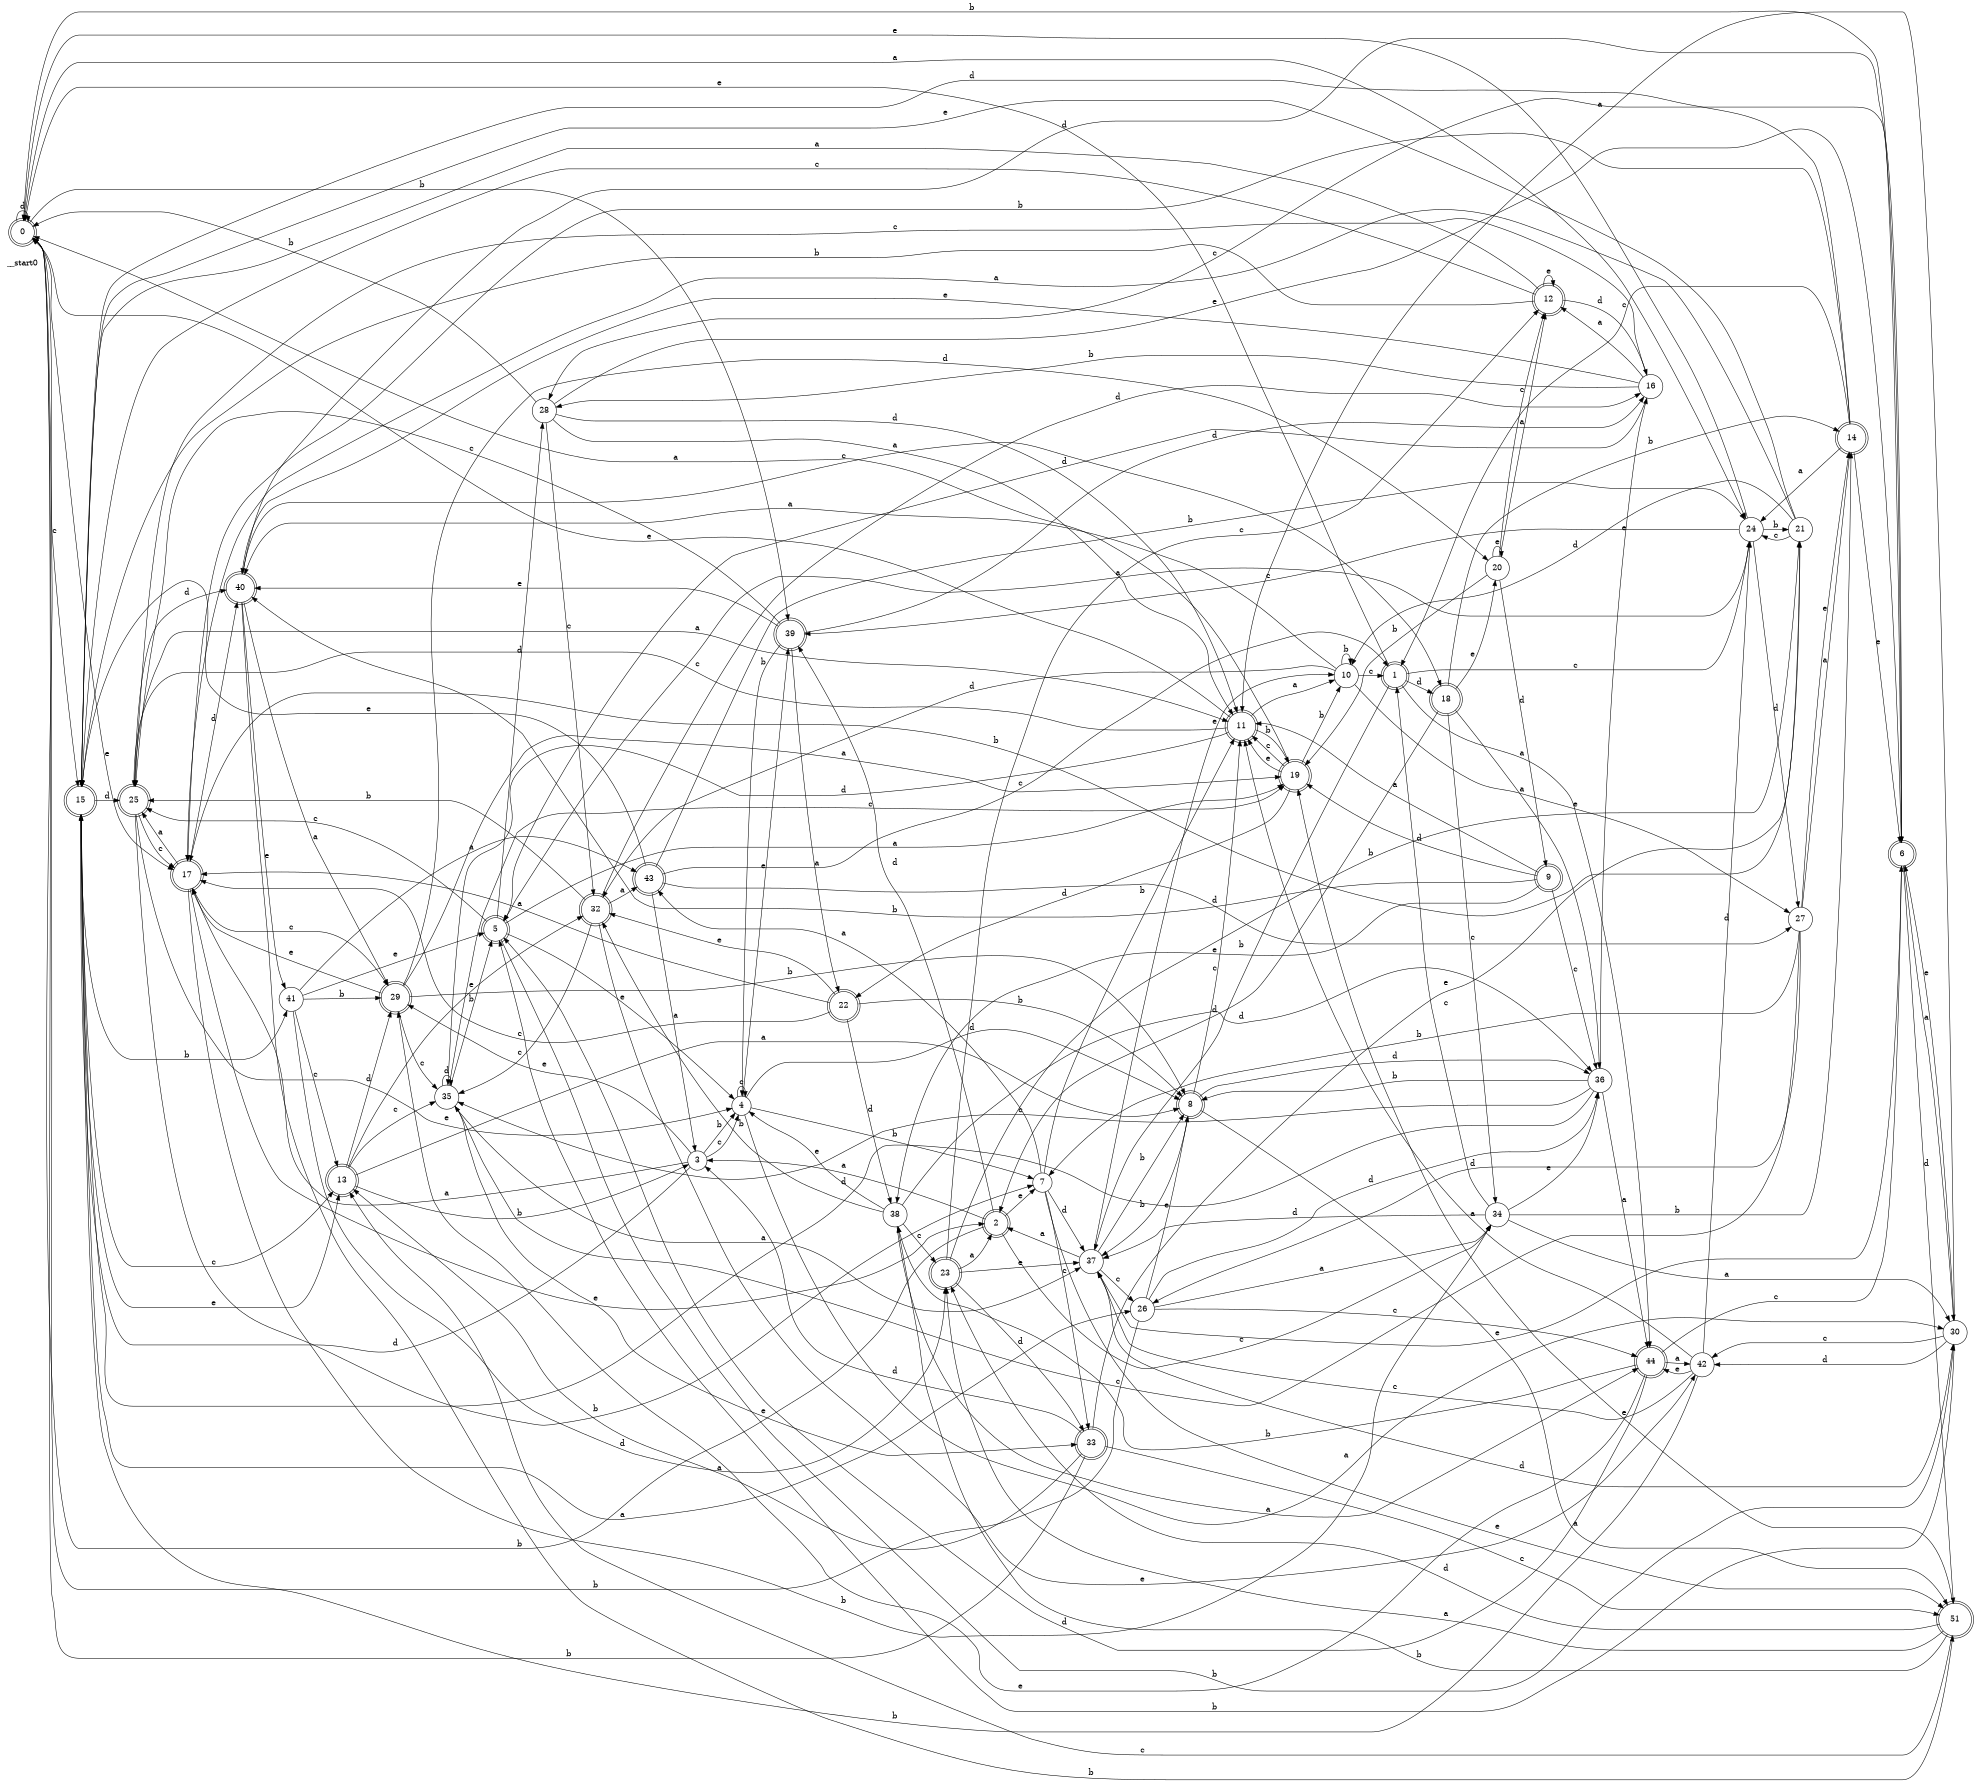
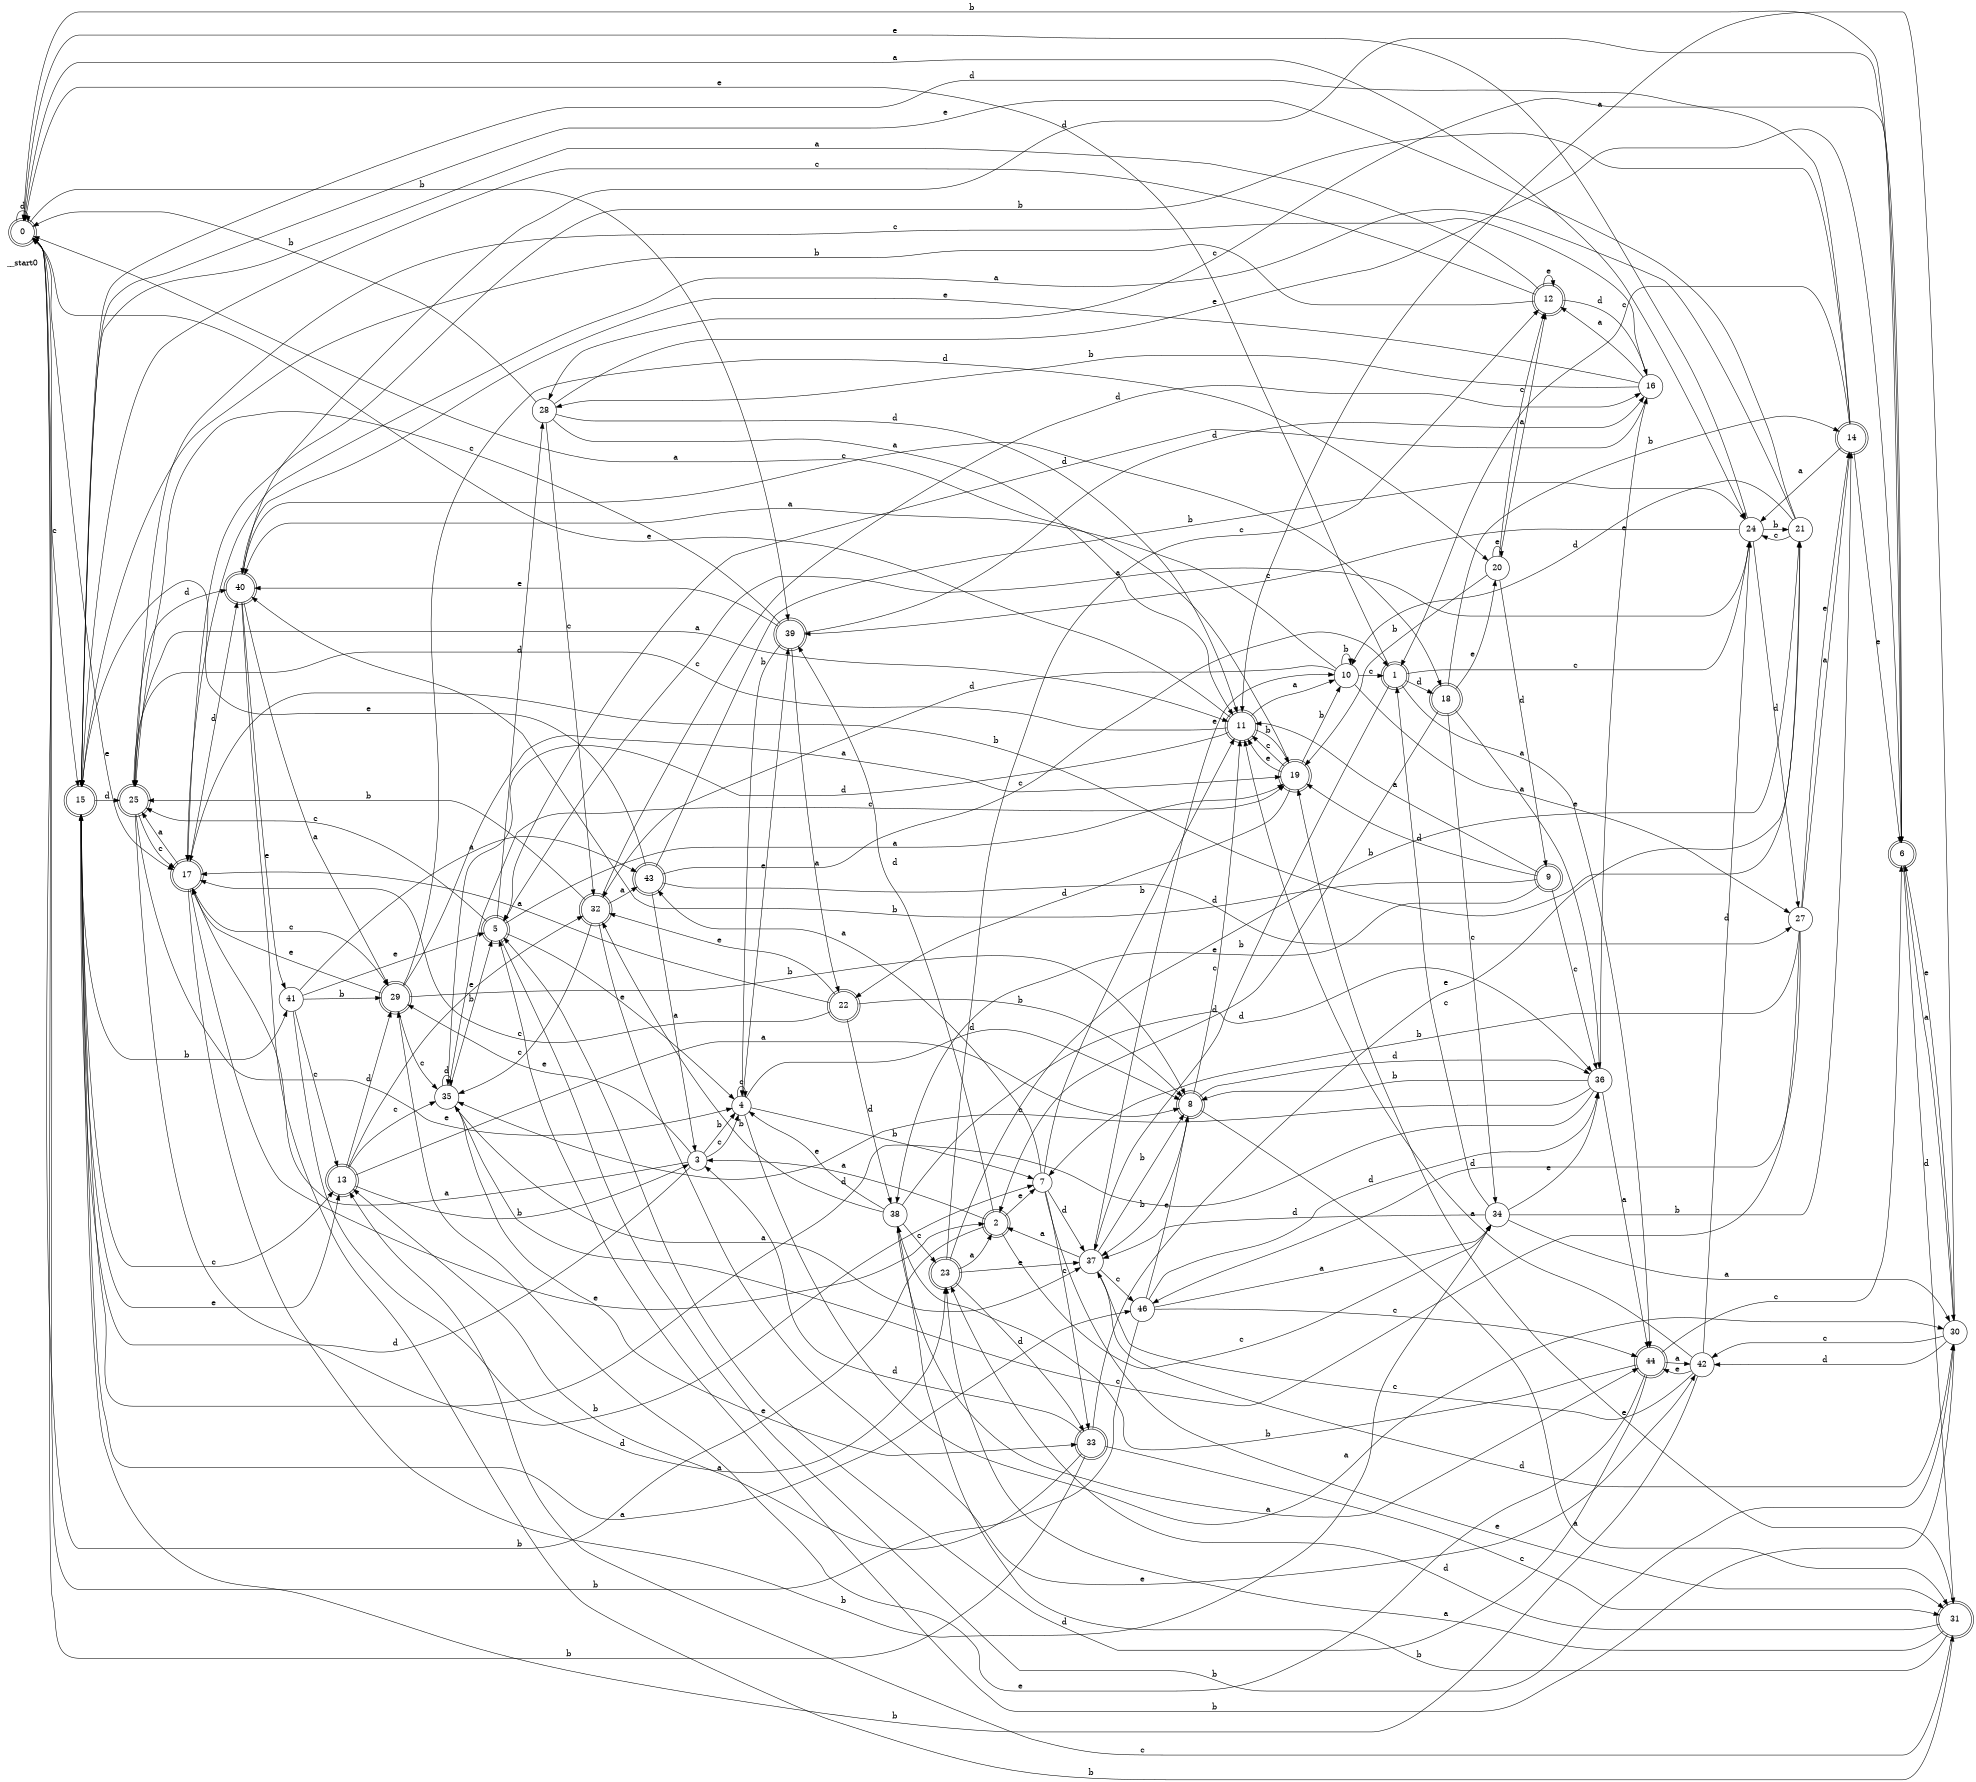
(1684, 1263) -> none
(1142, 1309) -> (1142, 1309)
(1955, 1620) -> (1955, 1620)
